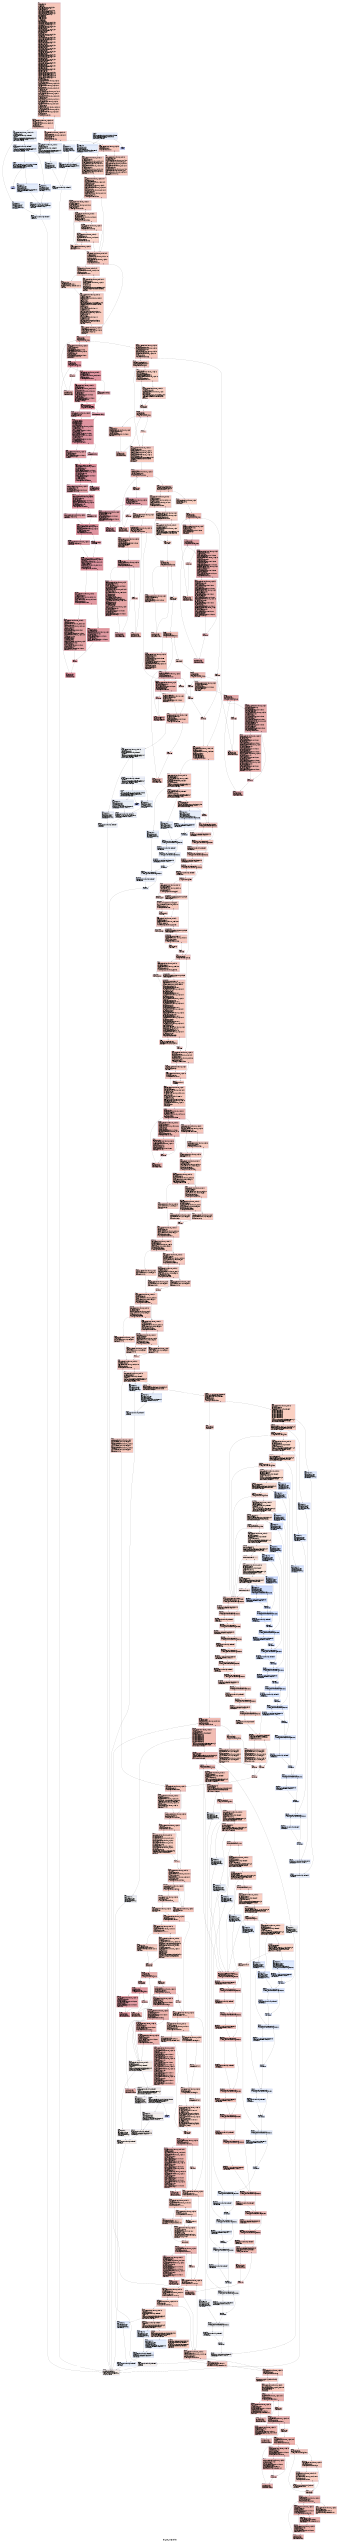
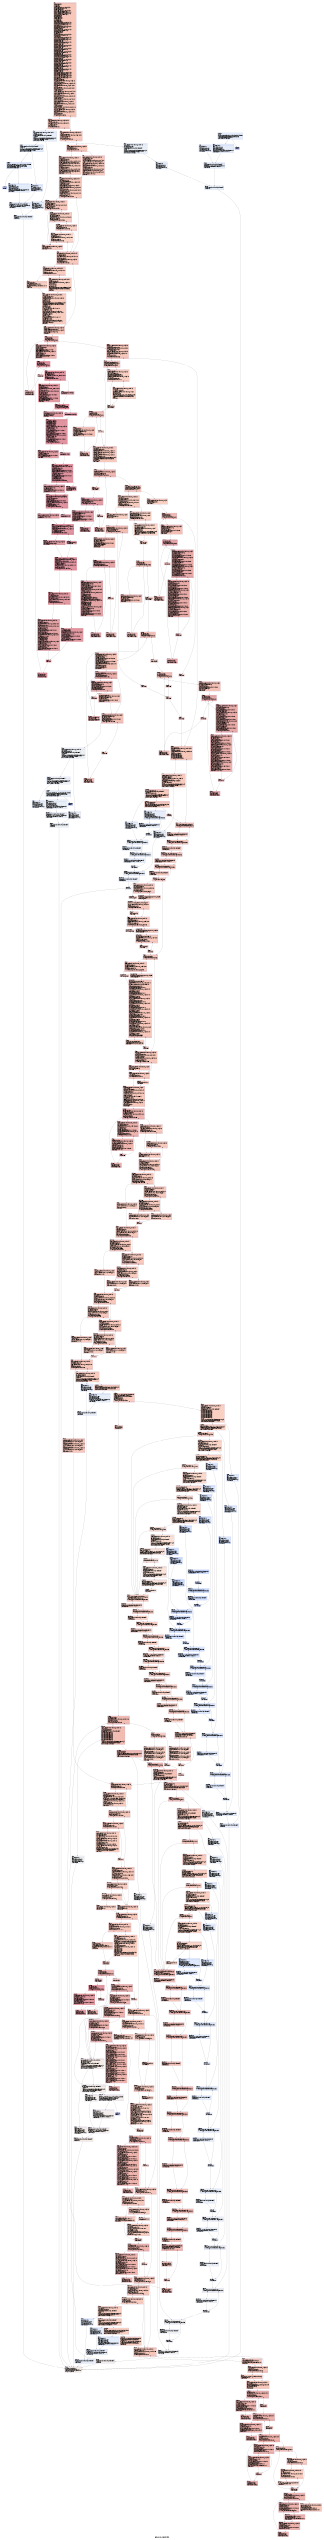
(262, 1590) -> none
